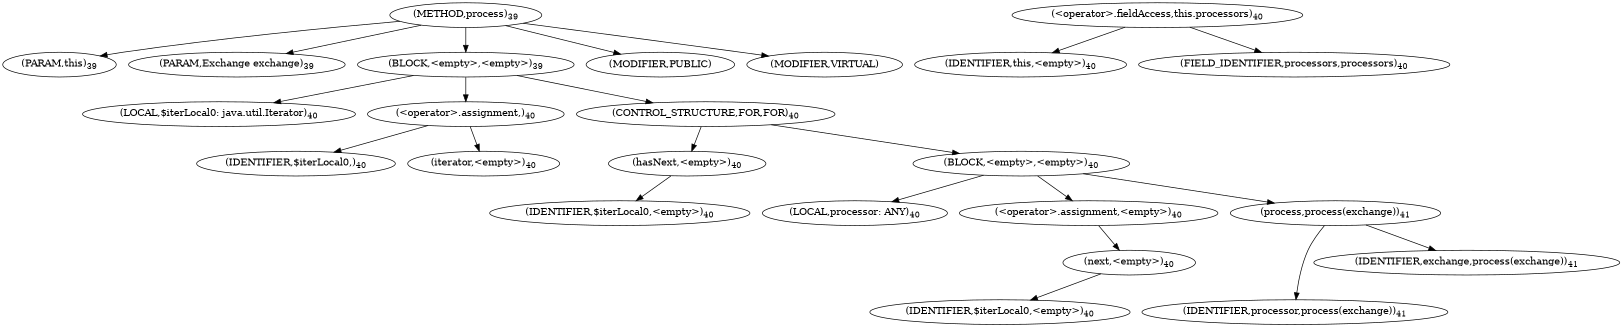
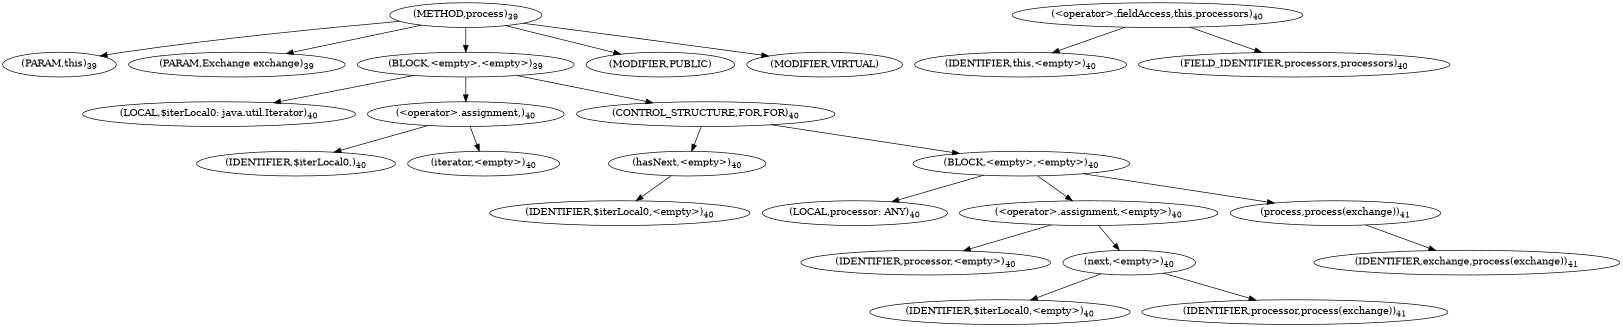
(1305, 257) -> (1206, 286)
none -> (926, 263)
